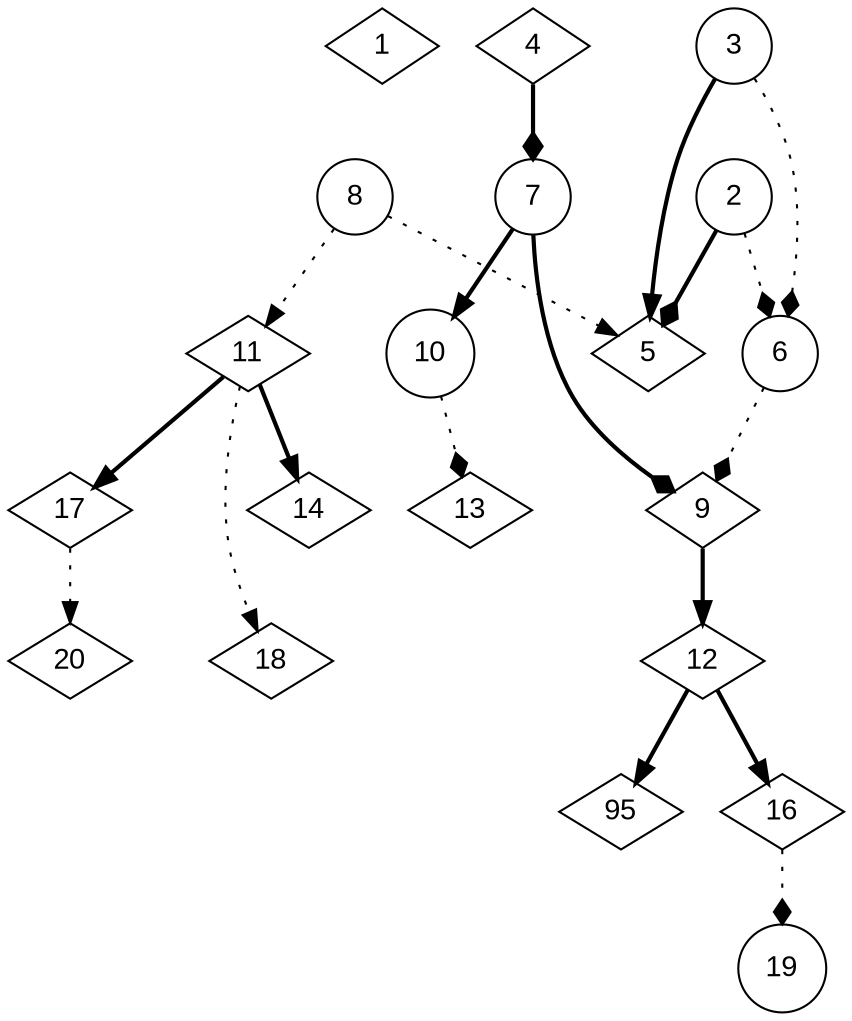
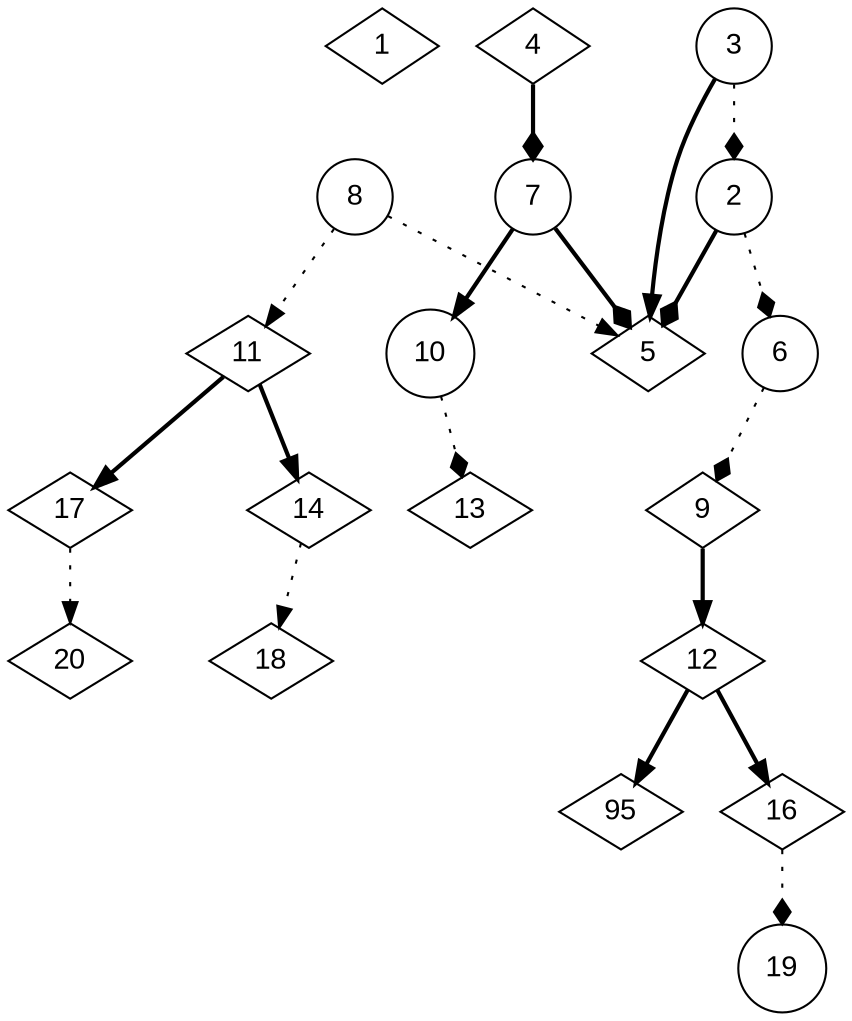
(795, 181) -> (734, 109)
(561, 372) -> (585, 268)
(225, 500) -> (293, 575)
